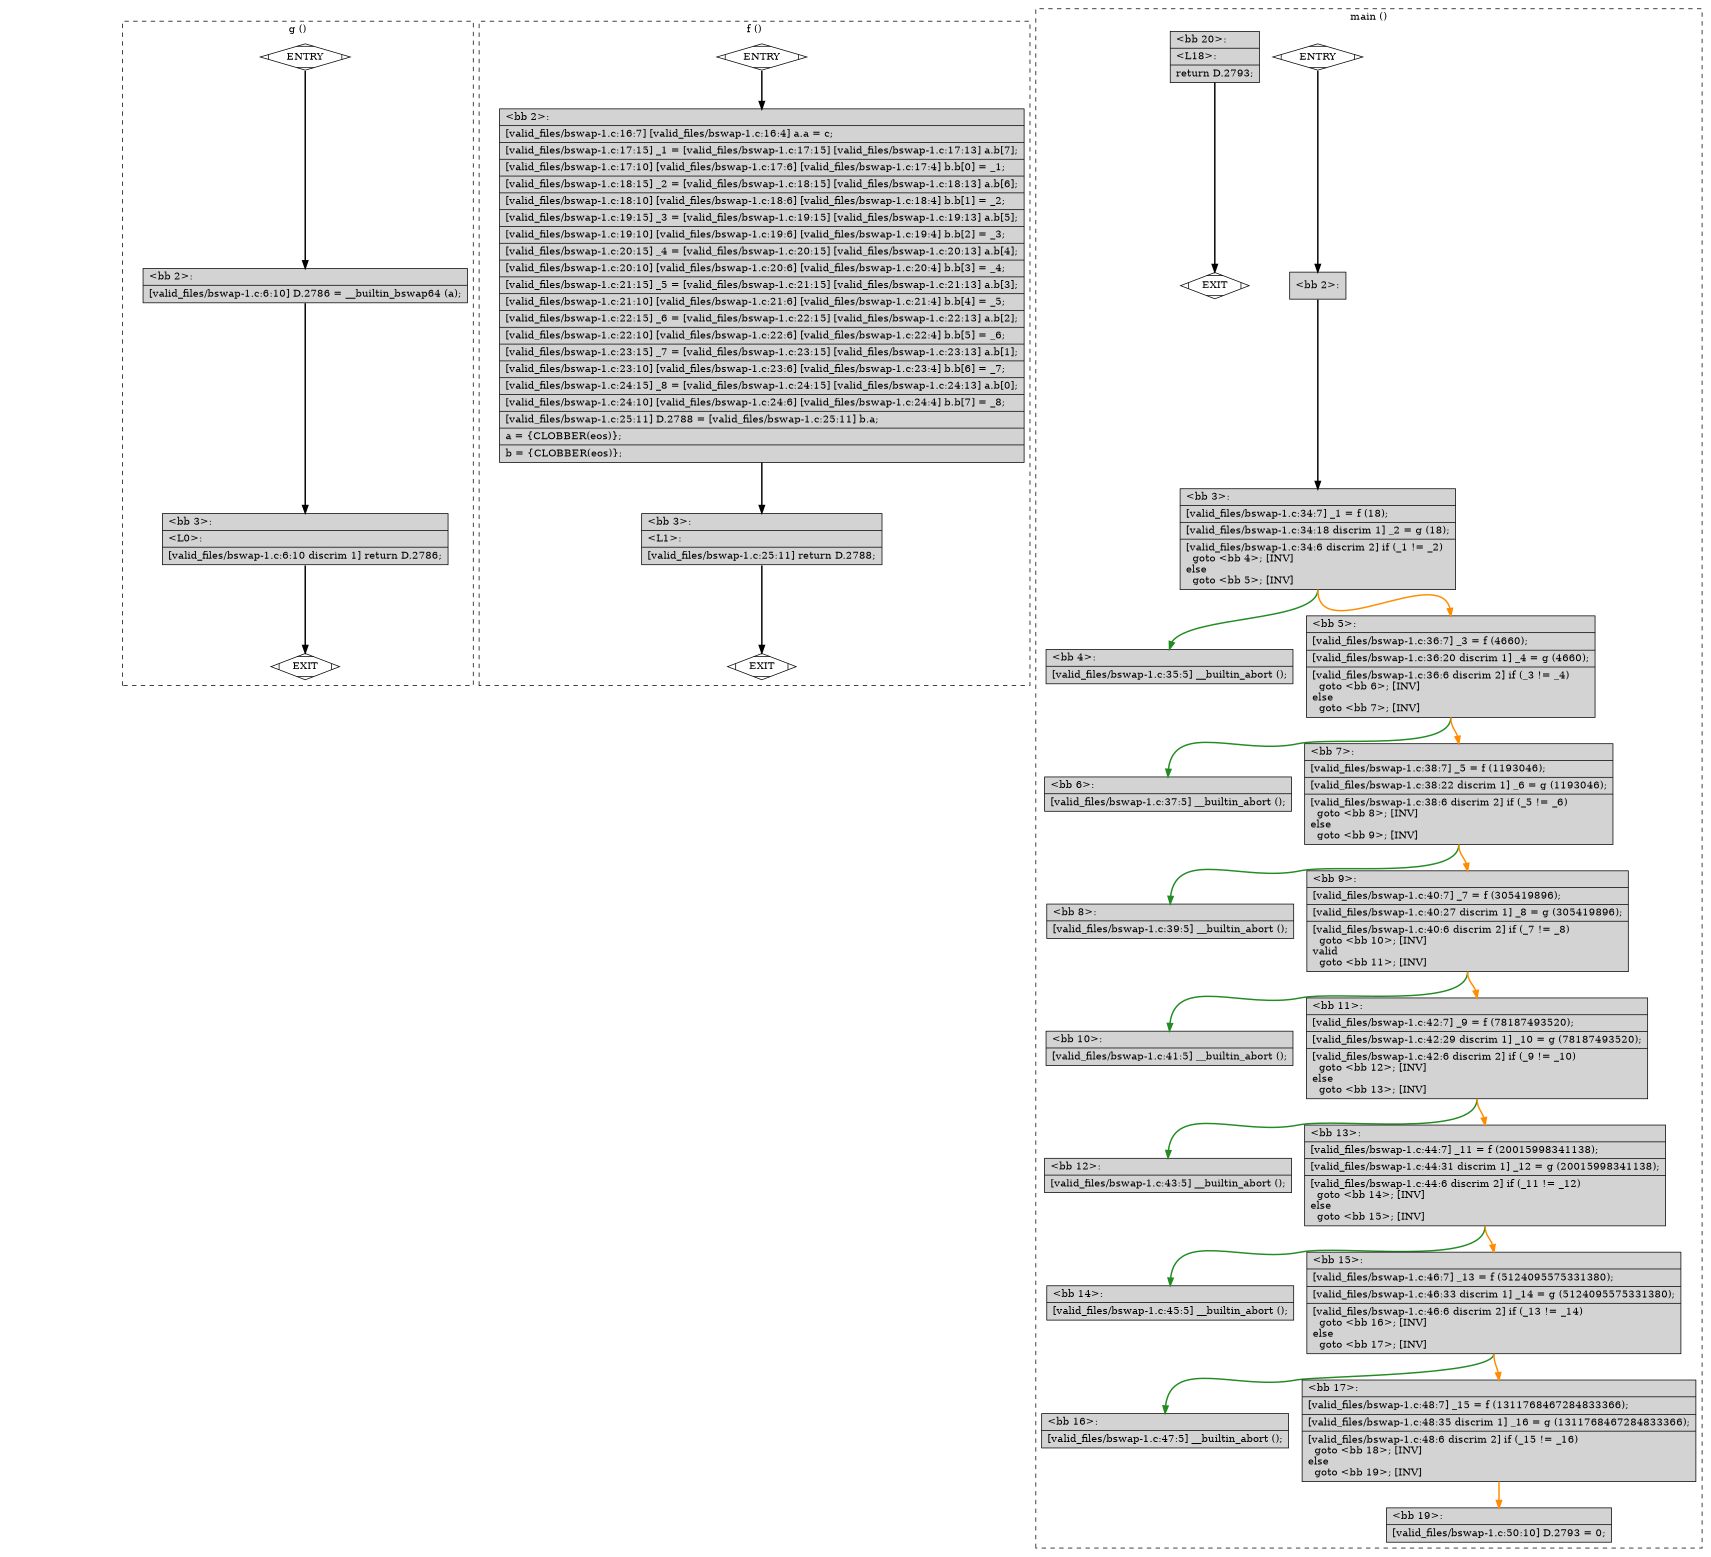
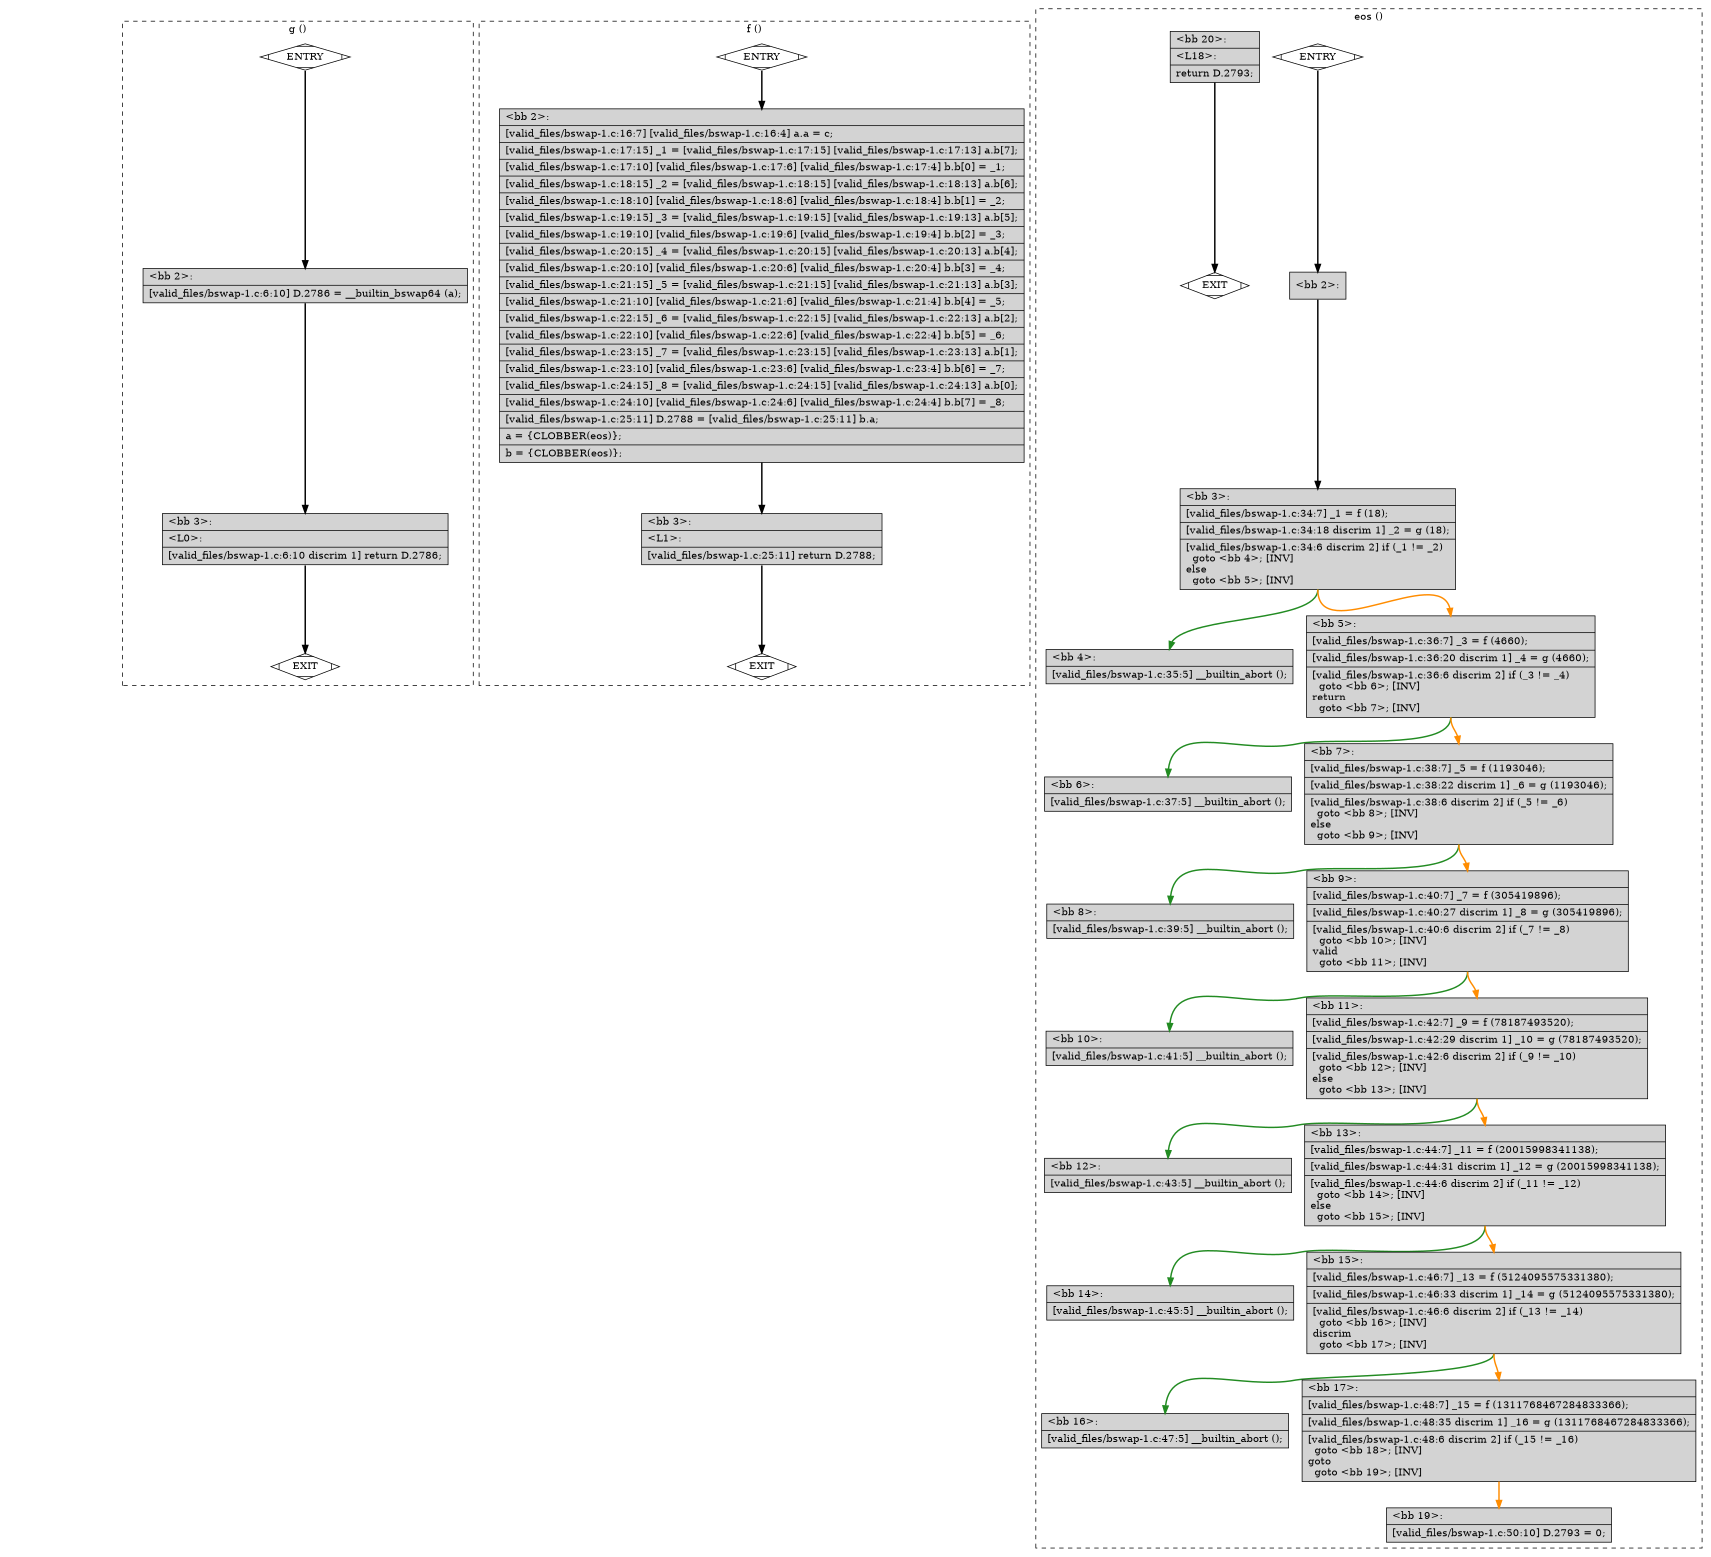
(1369, 17) -> (1369, 17)
(1323, 697) -> (1329, 697)
(1323, 1334) -> (1332, 1334)
(1319, 1461) -> (1320, 1461)
